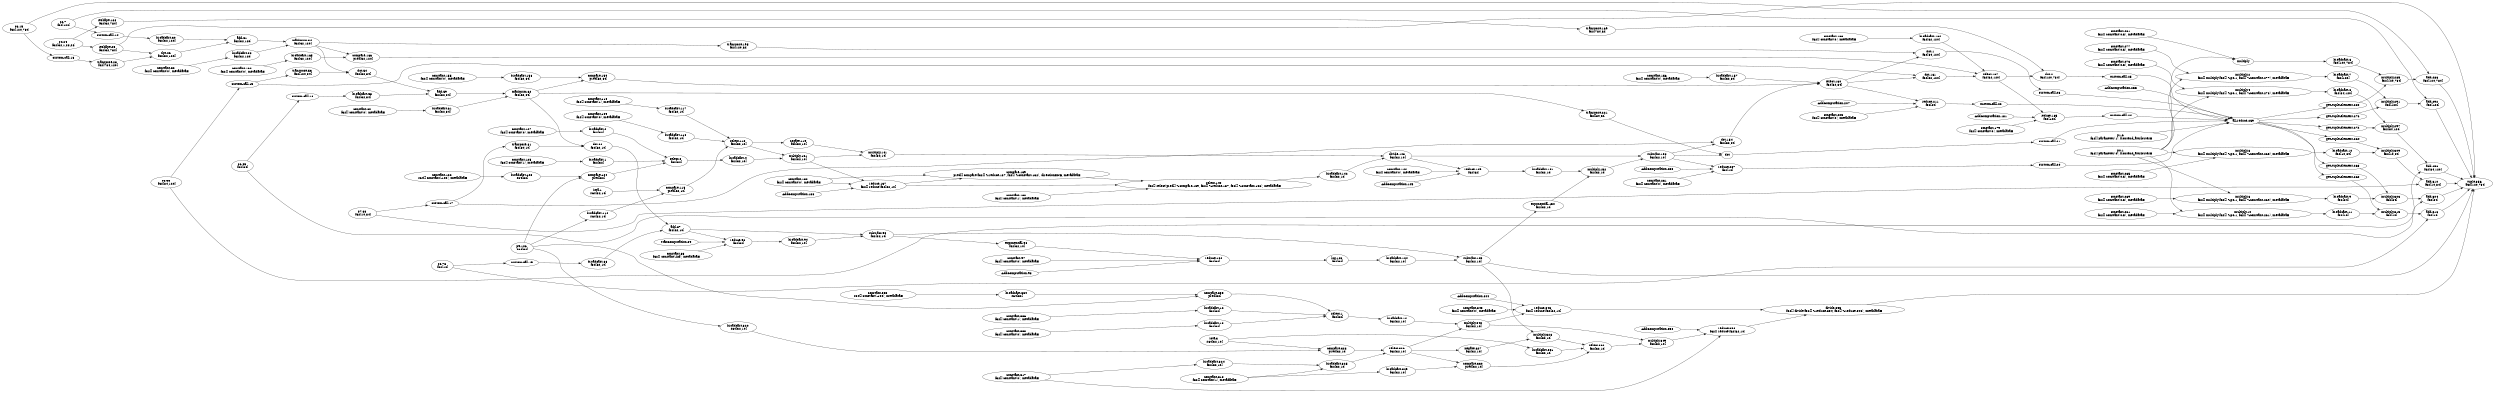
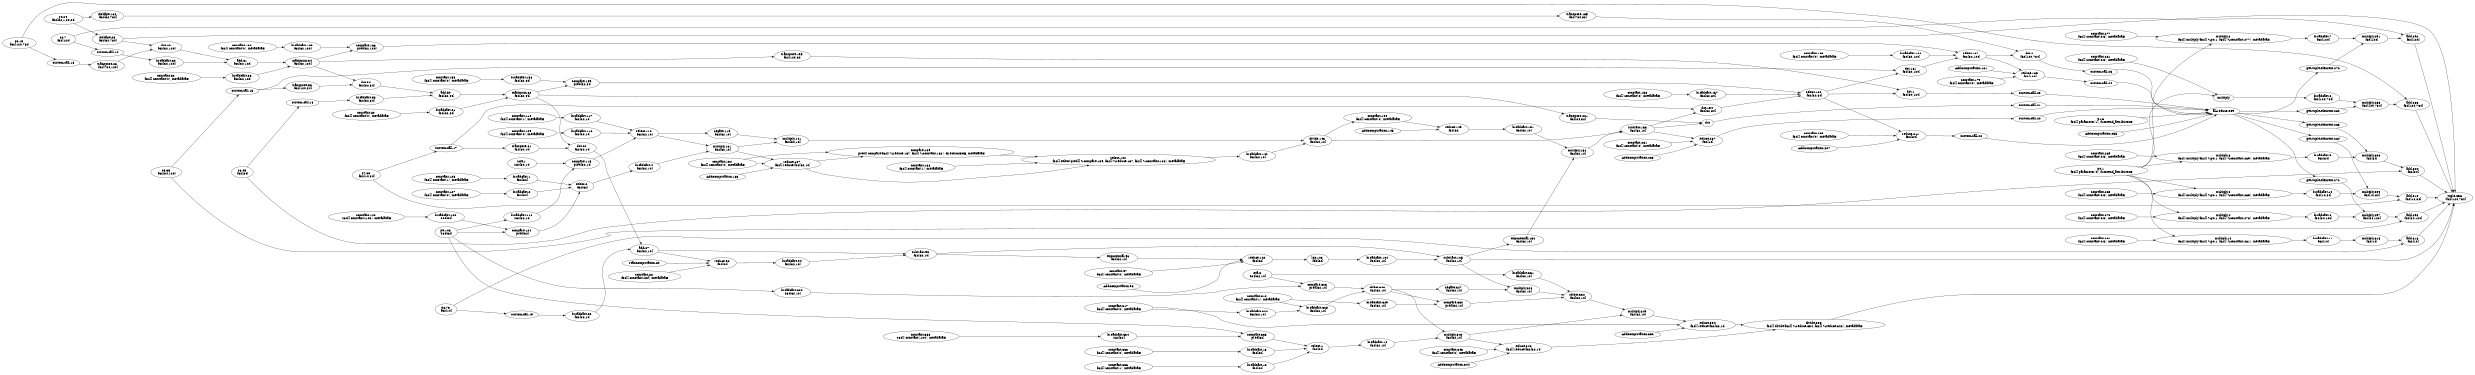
(1434, 163) -> (1338, 128)
(2343, 177) -> none
